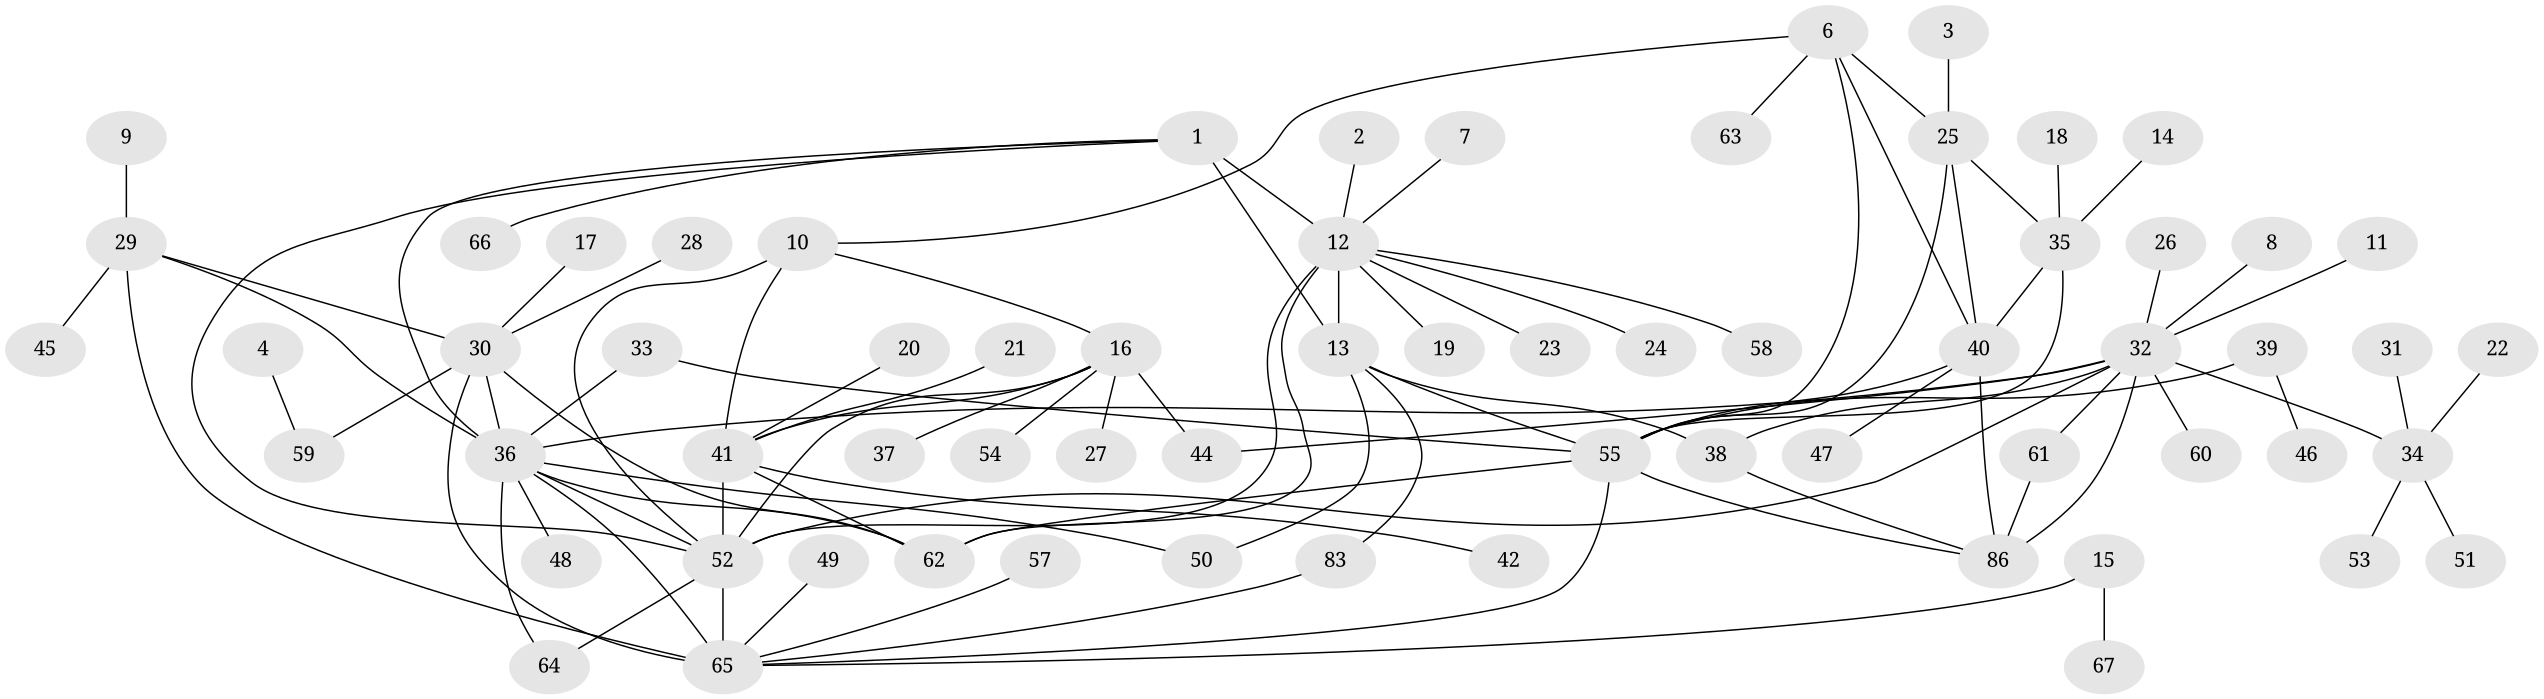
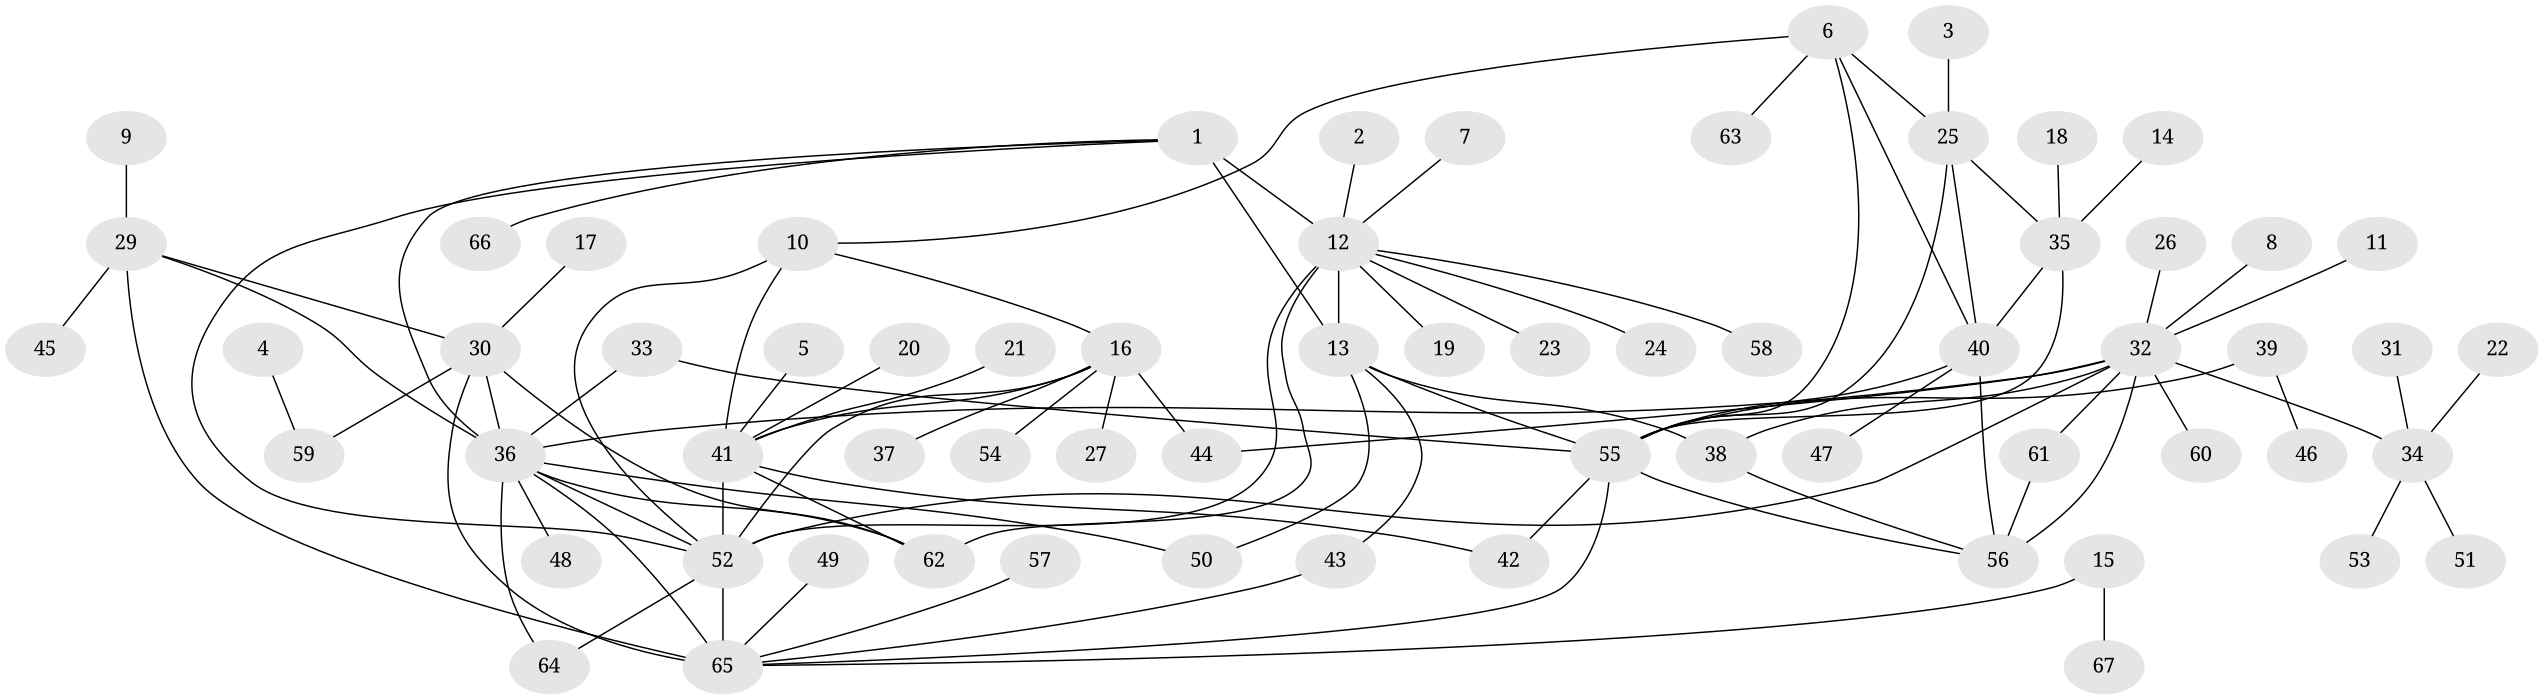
(692, 244) -> none
none -> (804, 350)
(1313, 490) -> (1560, 508)
(1336, 561) -> (1336, 561)
(1998, 561) -> (1998, 561)
